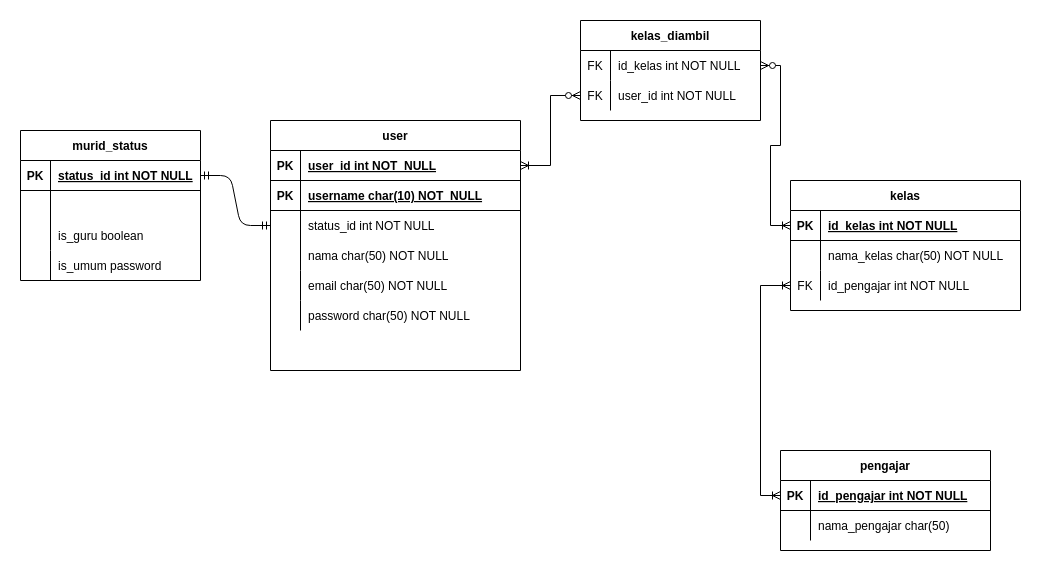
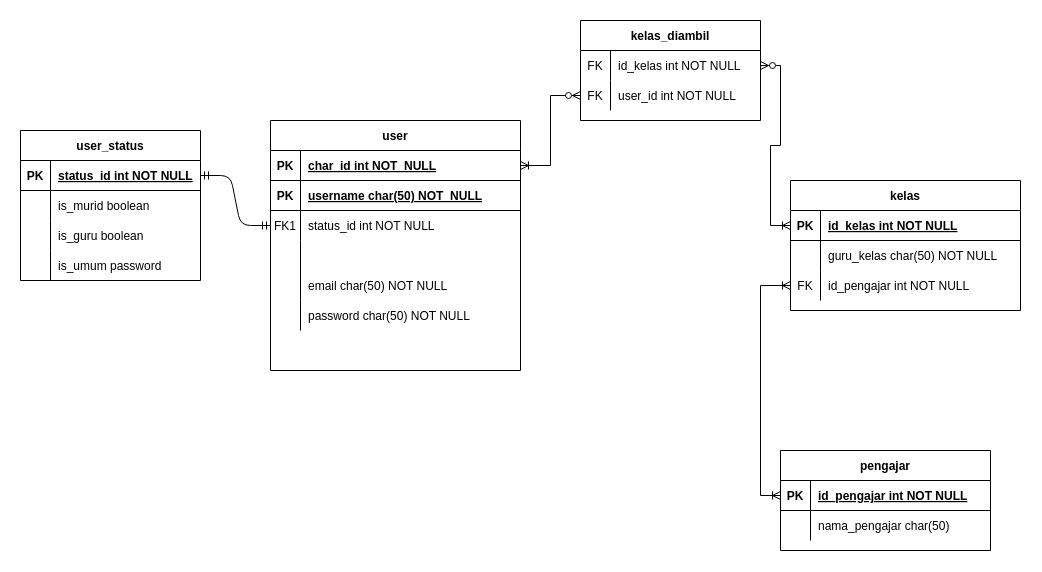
(110, 146) -> (110, 146)
(369, 166) -> (369, 166)
(392, 196) -> (392, 196)
none -> (126, 206)
none -> (286, 226)
(411, 256) -> none
(916, 256) -> (916, 256)
